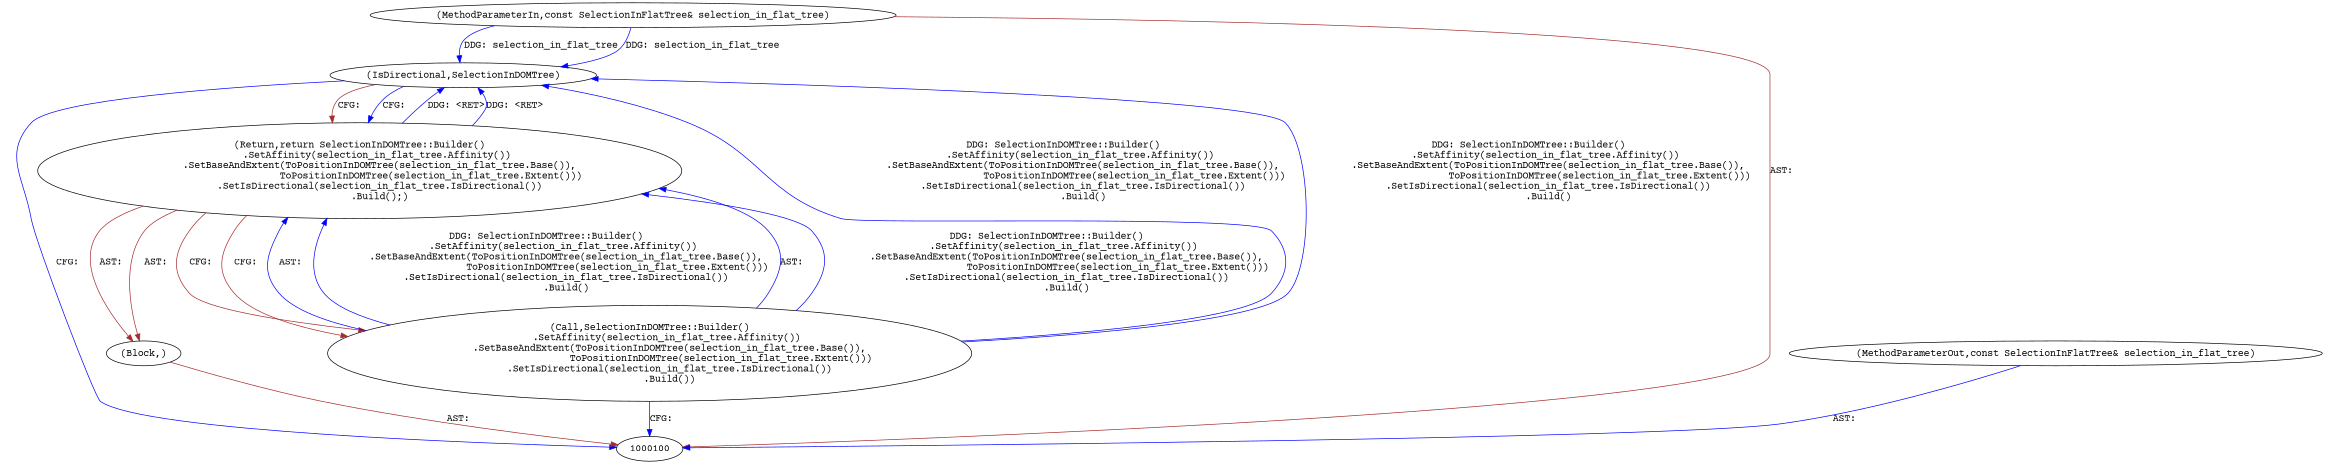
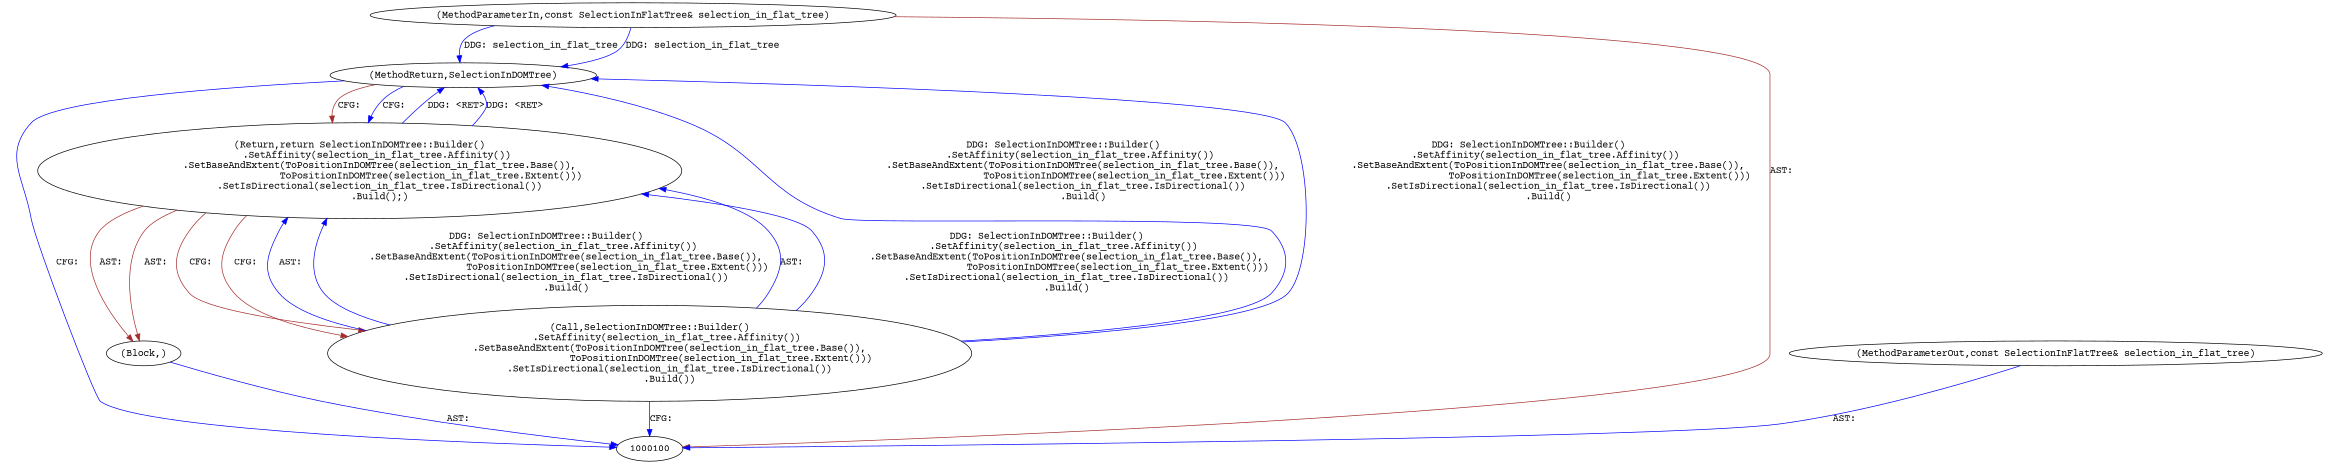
(463, 75) -> (463, 75)
(389, 414) -> (389, 414)
